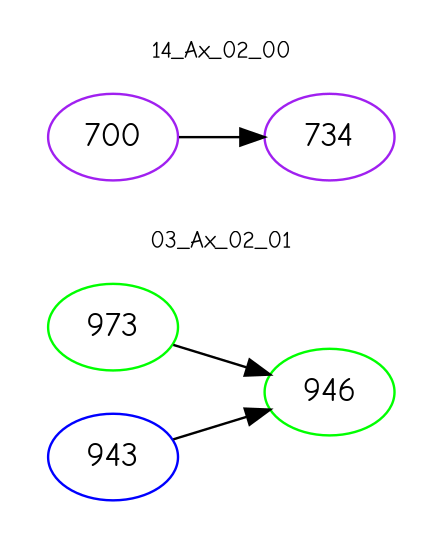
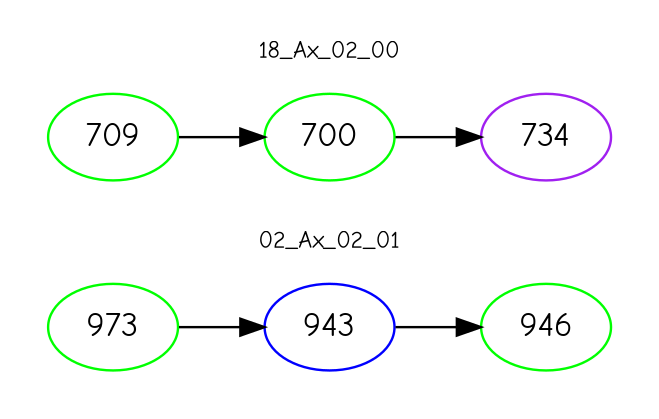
(221, 52) -> (330, 52)
(113, 137) -> (330, 137)
none -> (113, 137)
(221, 242) -> (330, 242)
(210, 356) -> (210, 327)
